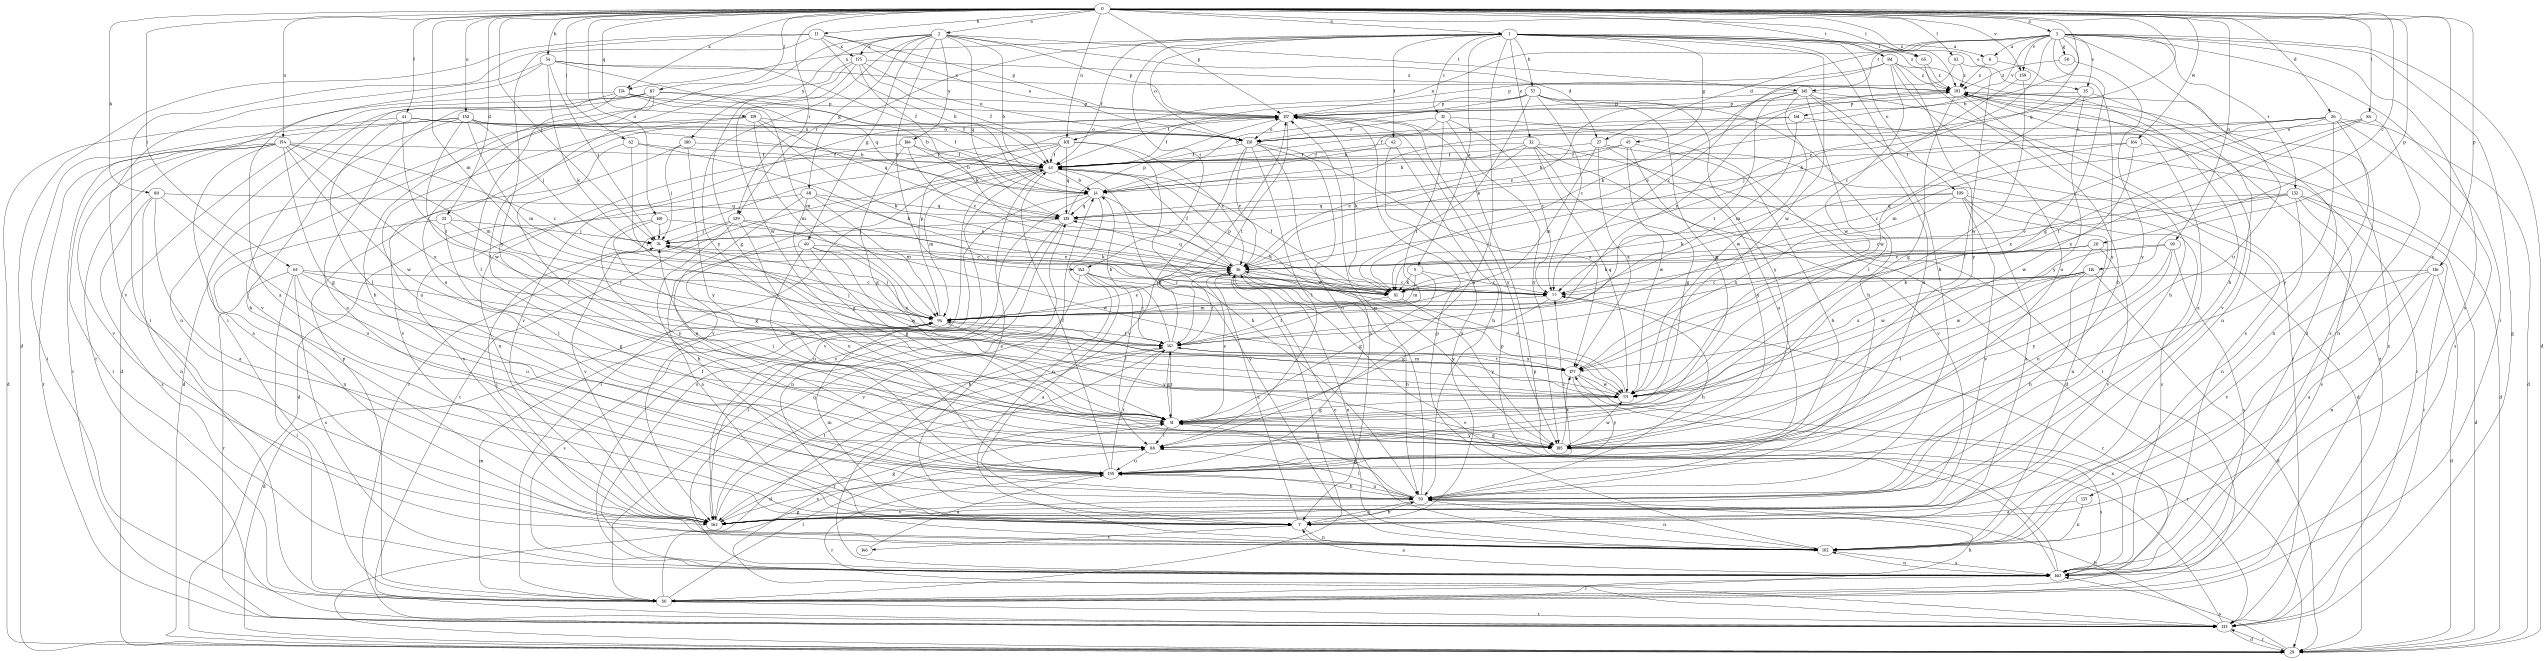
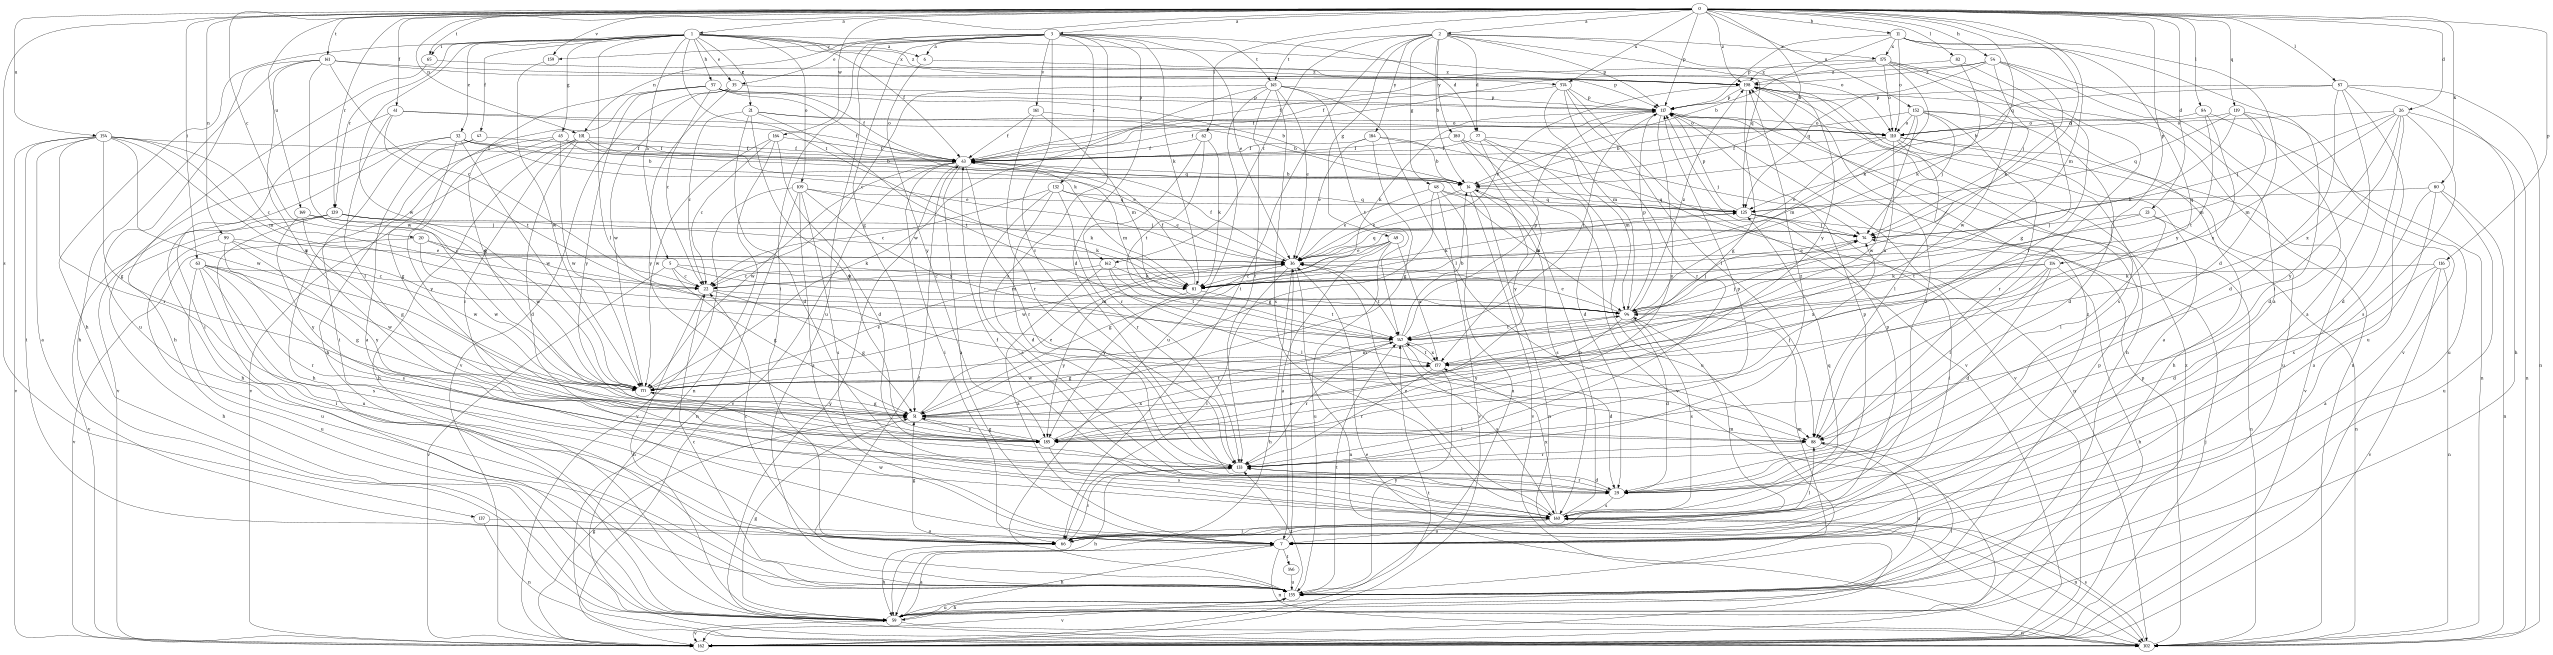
(2067, 60) -> none
(622, 91) -> (1563, 85)
(1957, 91) -> (1747, 85)
(1818, 192) -> (932, 94)
(1610, 270) -> (548, 264)
(2512, 334) -> (1035, 251)
(709, 346) -> (1116, 299)
(890, 377) -> (428, 504)
none -> (1485, 419)
(1595, 428) -> (959, 494)
(2144, 442) -> (1162, 639)
none -> (1542, 453)
